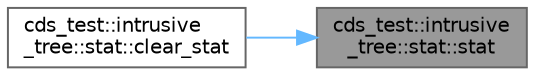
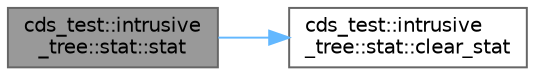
(272, 38) -> (244, 38)
